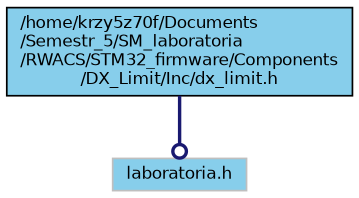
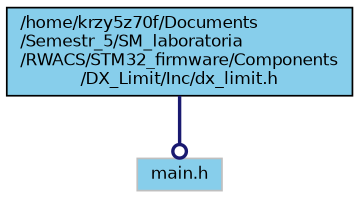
(180, 175) -> (180, 175)
